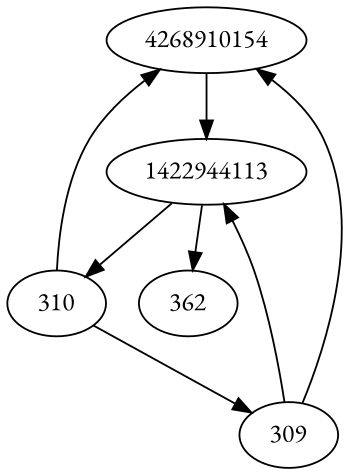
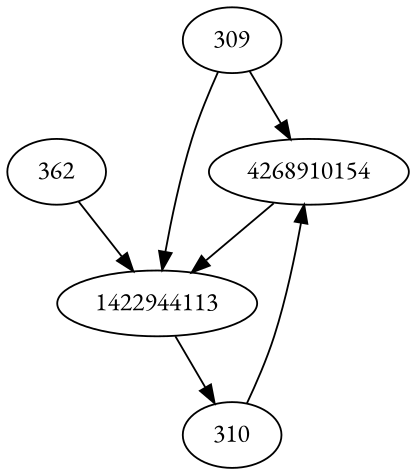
(199, 229) -> (100, 229)
(164, 365) -> none
